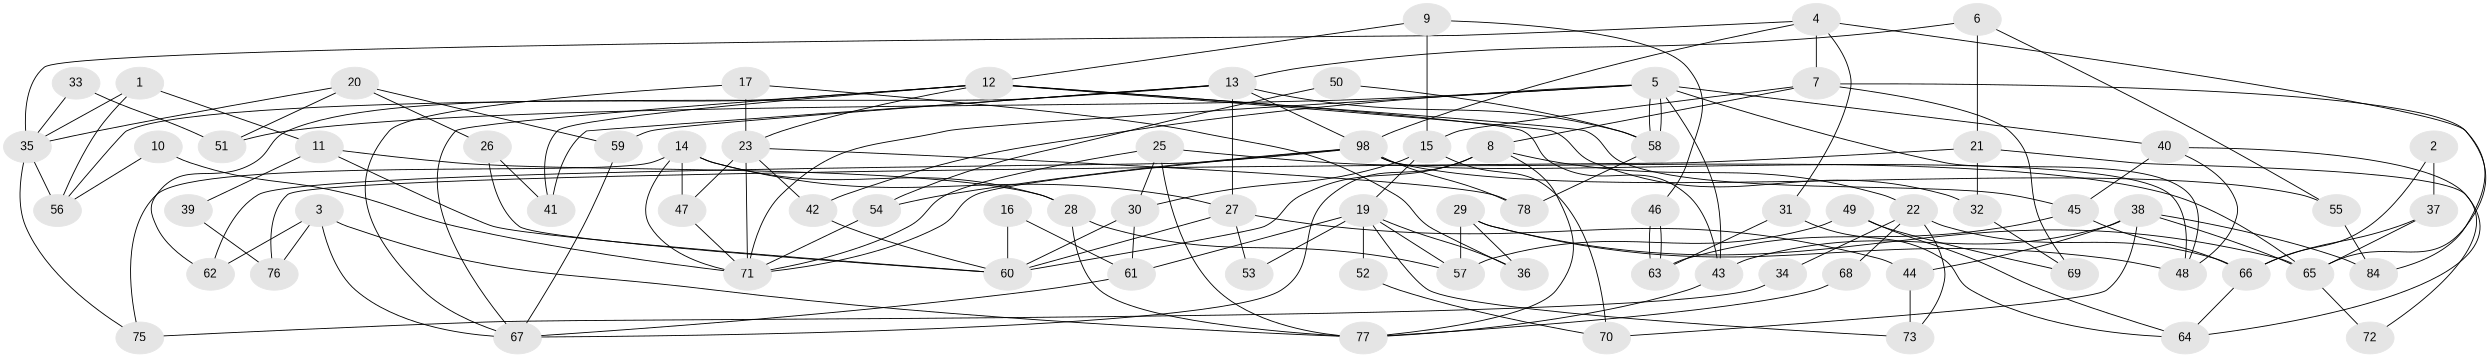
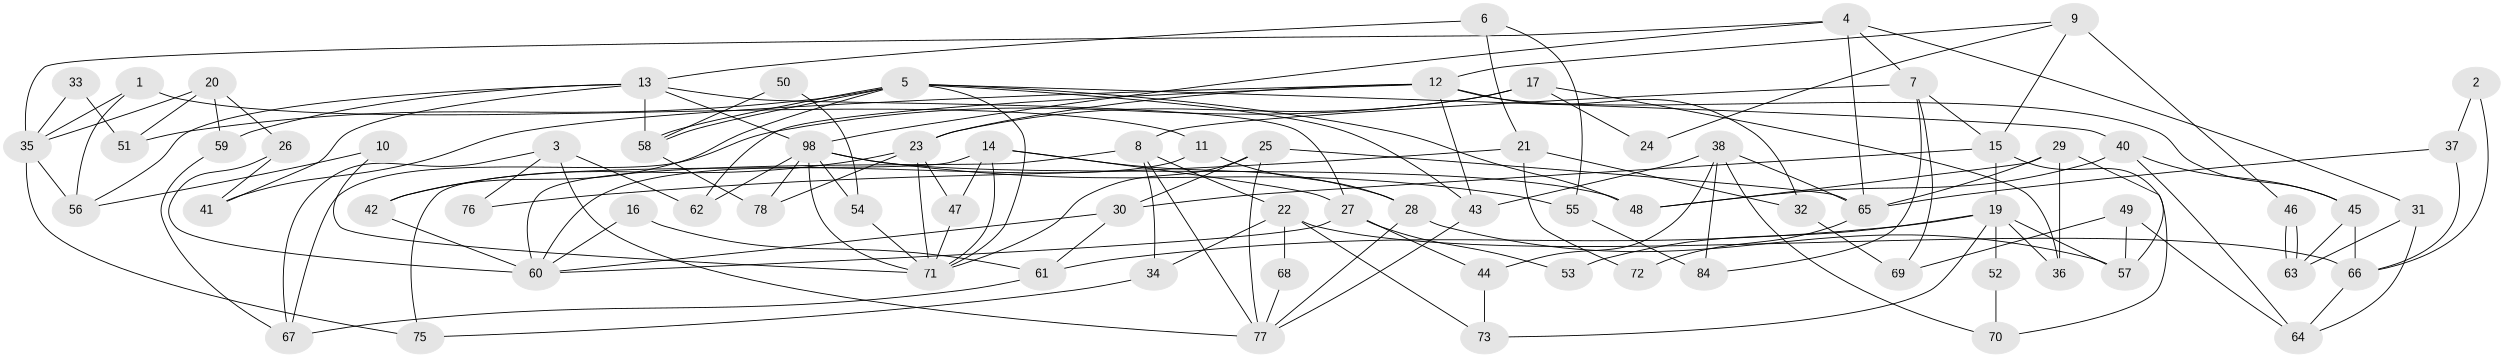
(494, 124) -> none
none -> (1647, 147)
(188, 211) -> none
(1017, 325) -> (1154, 212)
